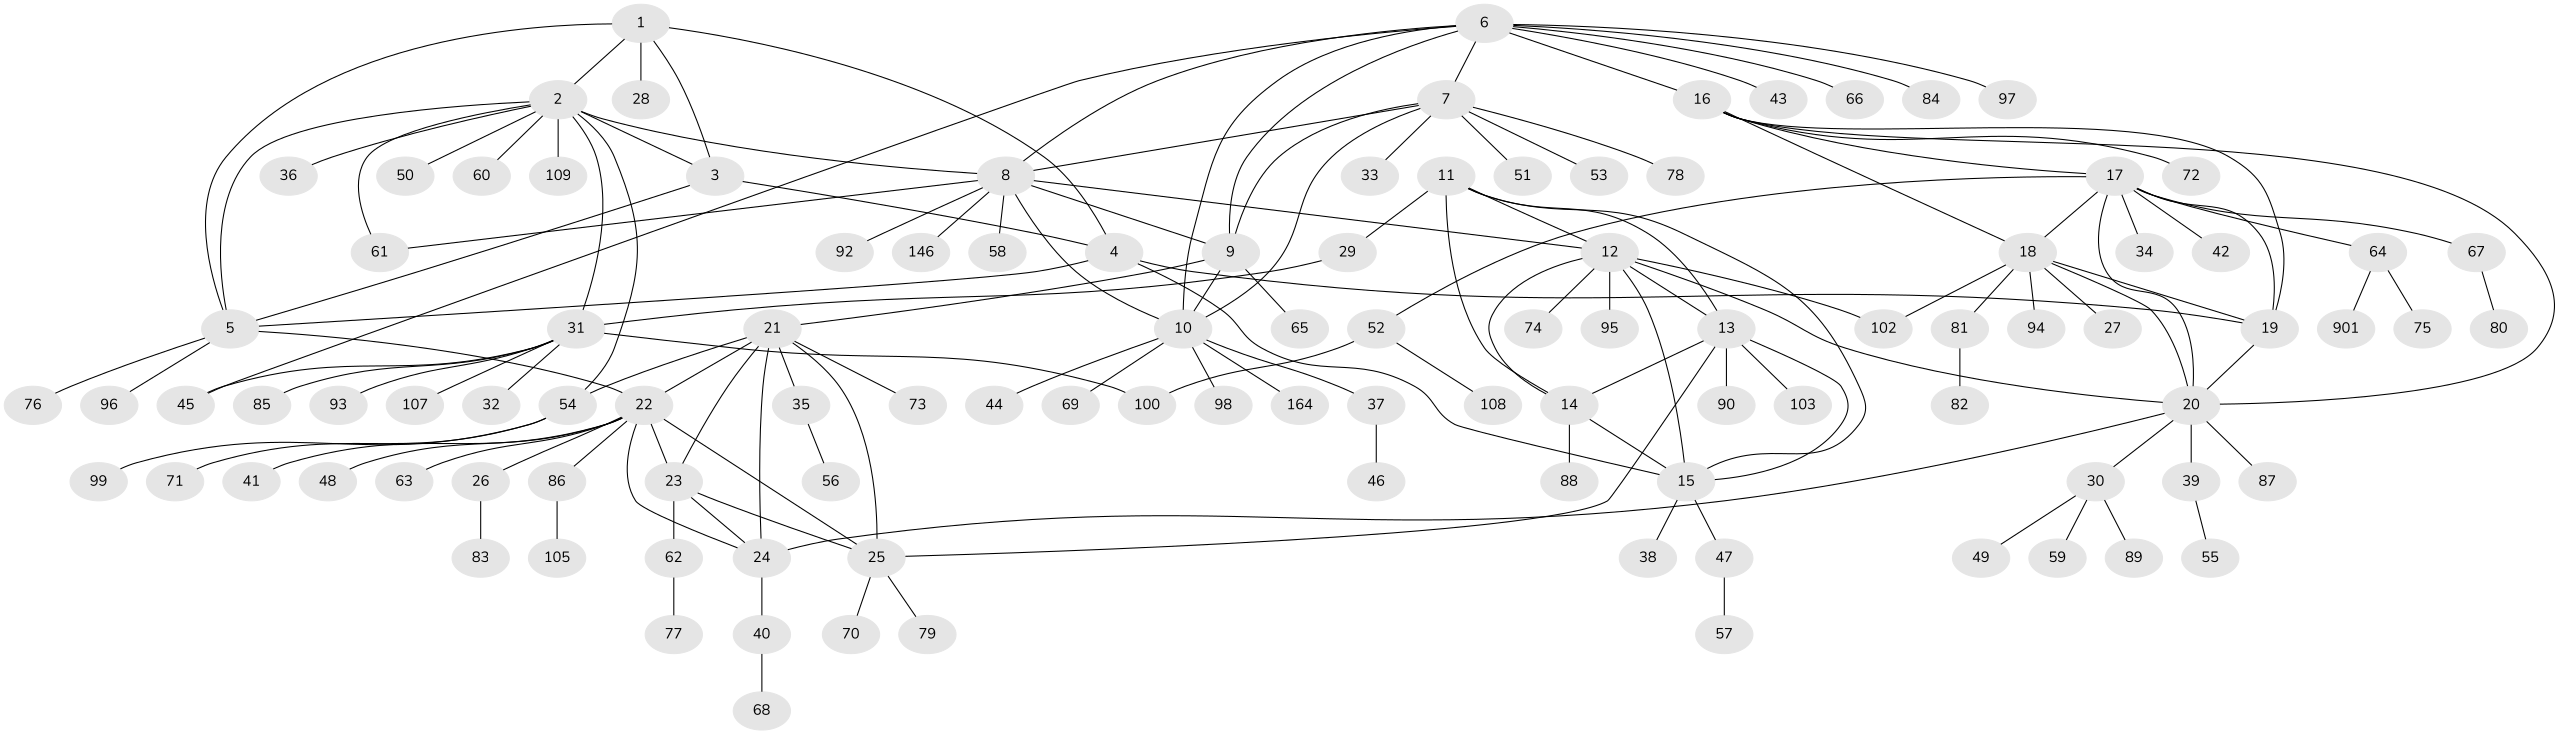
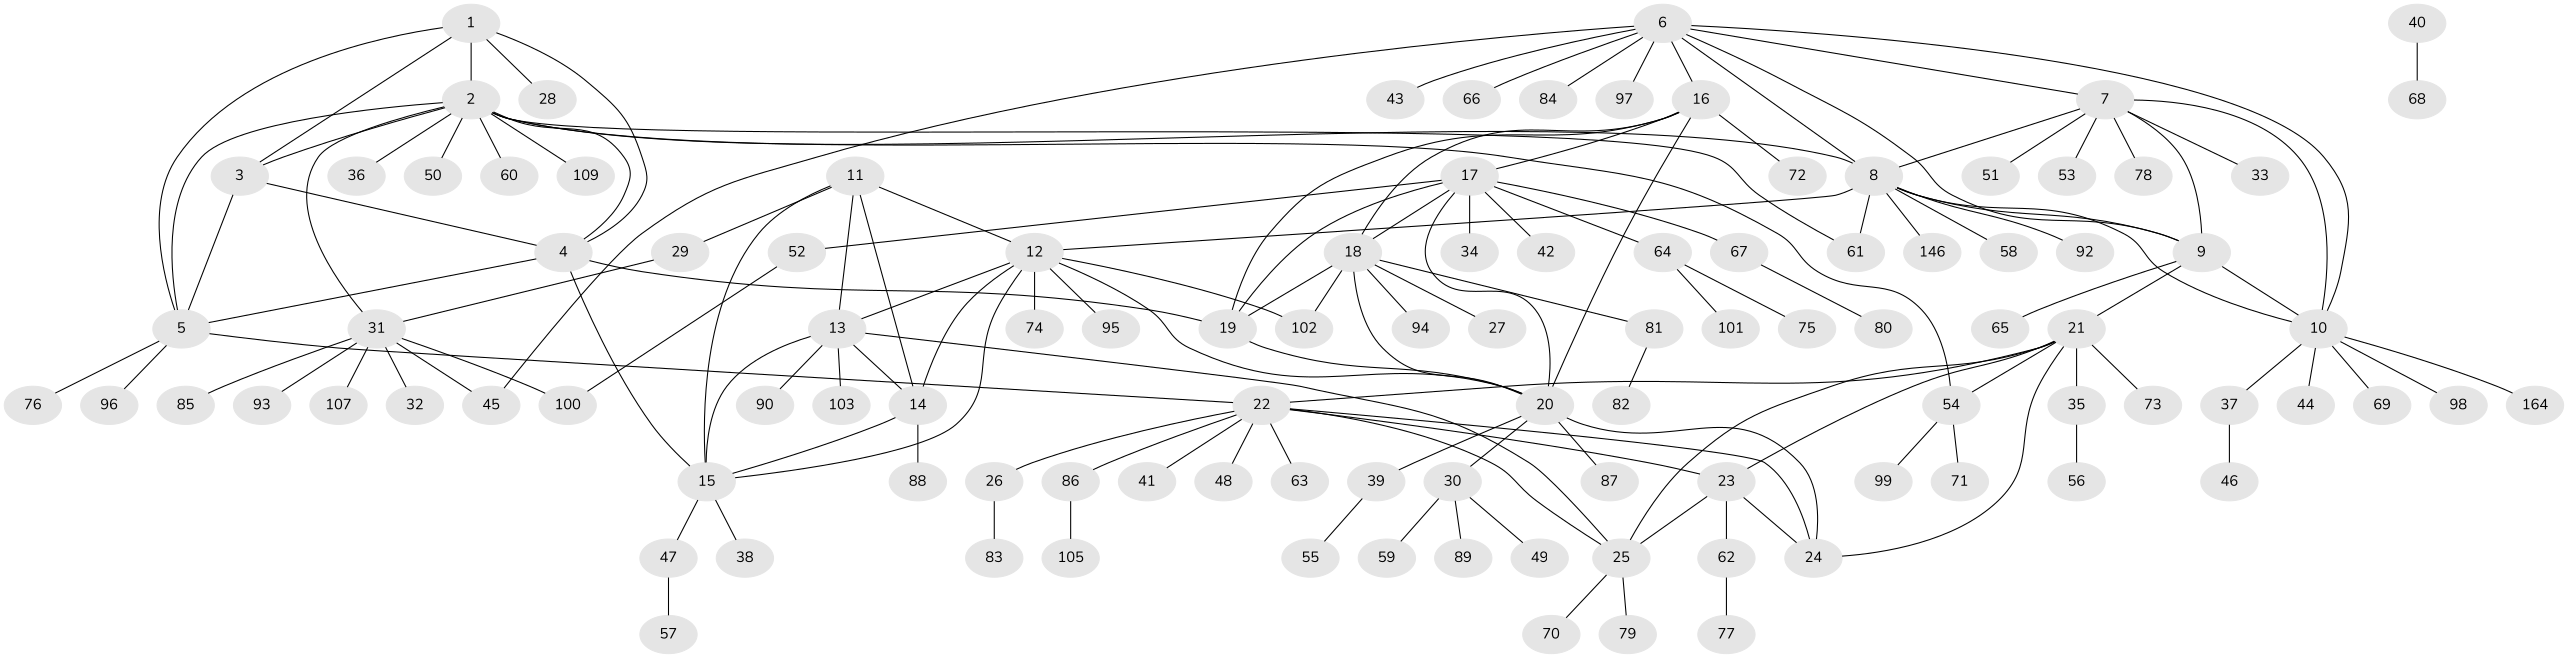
none -> (610, 142)
(2346, 329) -> (1731, 329)
(1493, 405) -> none
(762, 596) -> none
